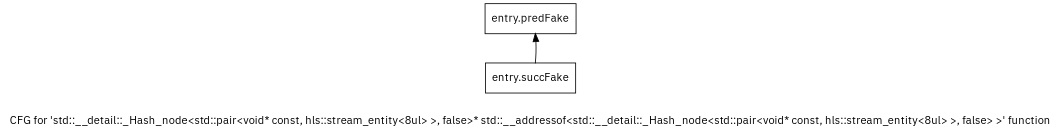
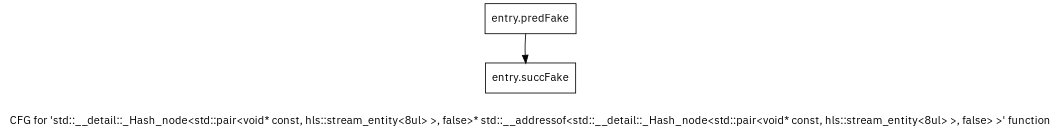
(536, 53) -> (525, 44)
